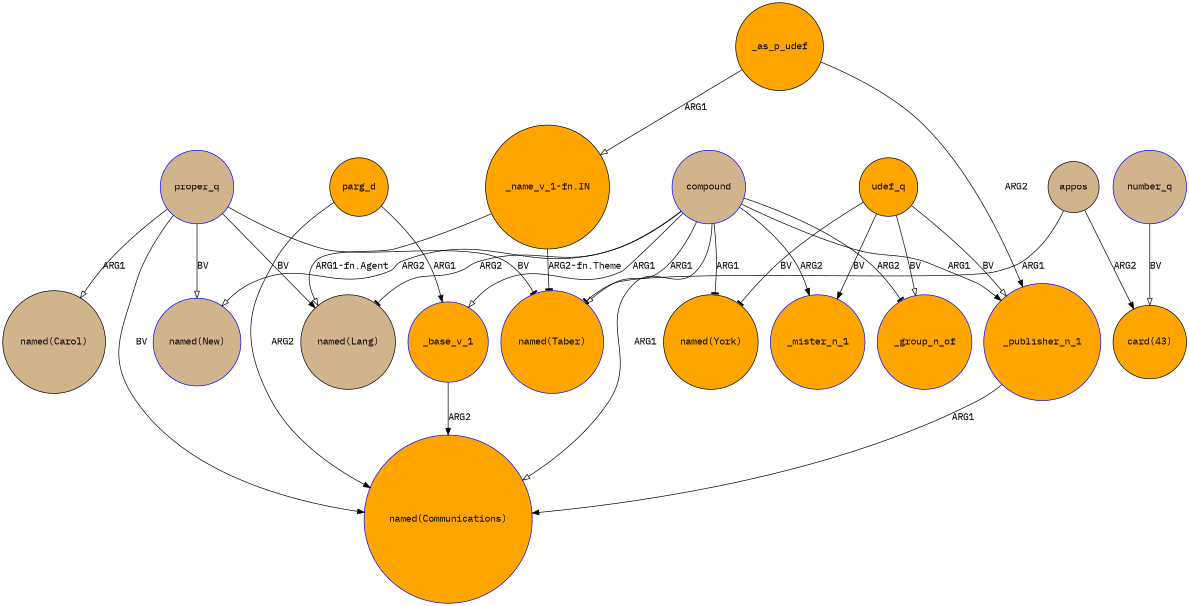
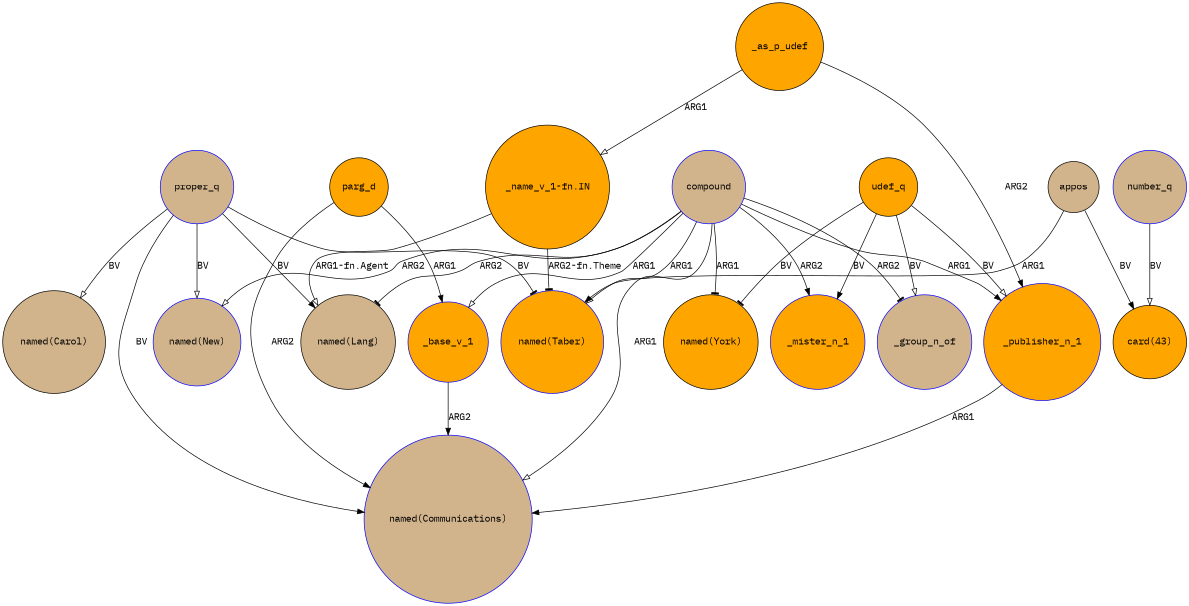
(114, 266) -> (114, 266)
(1125, 266) -> (1125, 266)
(836, 276) -> (836, 276)
(925, 342) -> (925, 342)
(448, 519) -> (448, 519)
